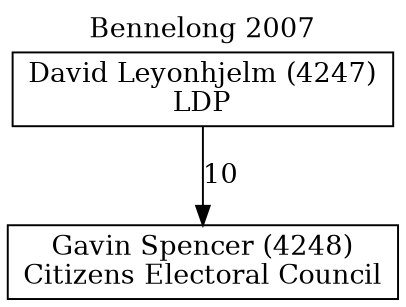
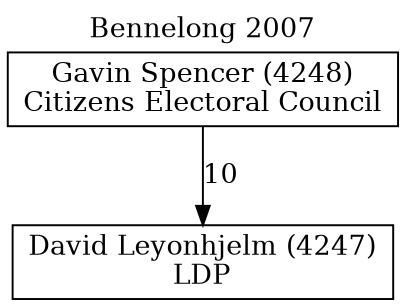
(203, 166) -> (203, 166)
